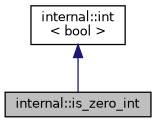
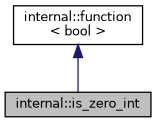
(78, 25) -> (78, 25)
